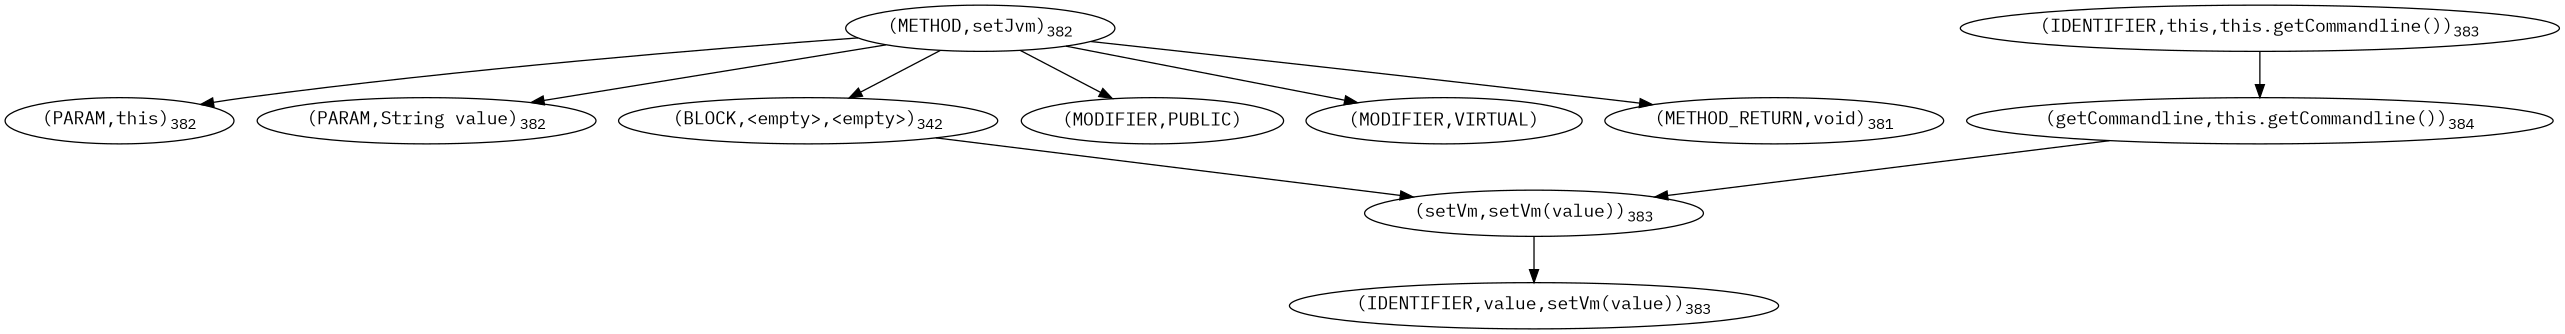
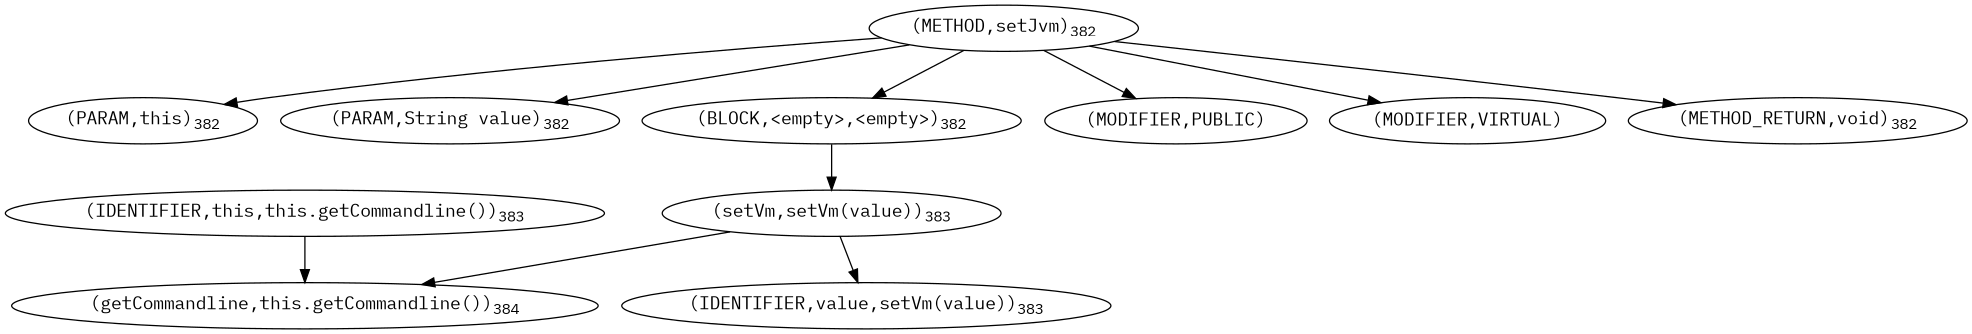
(930, 119) -> (954, 119)
(1881, 119) -> (1904, 119)
(1889, 168) -> (583, 257)
